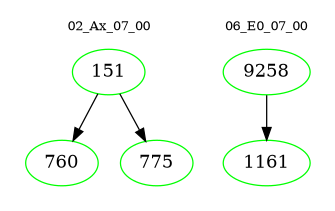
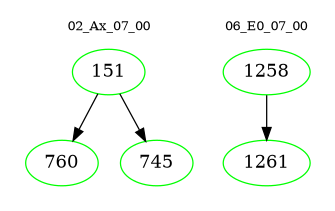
(267, 72) -> (267, 72)
(157, 163) -> (157, 163)
(267, 163) -> (267, 163)
